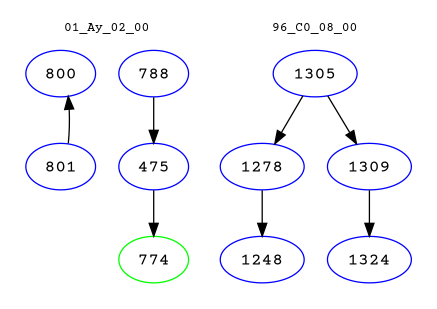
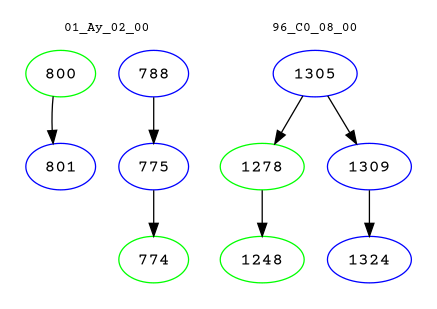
(61, 74) -> (61, 74)
(69, 127) -> (52, 113)
(154, 167) -> (154, 167)
(262, 167) -> (262, 167)
(262, 260) -> (262, 260)
